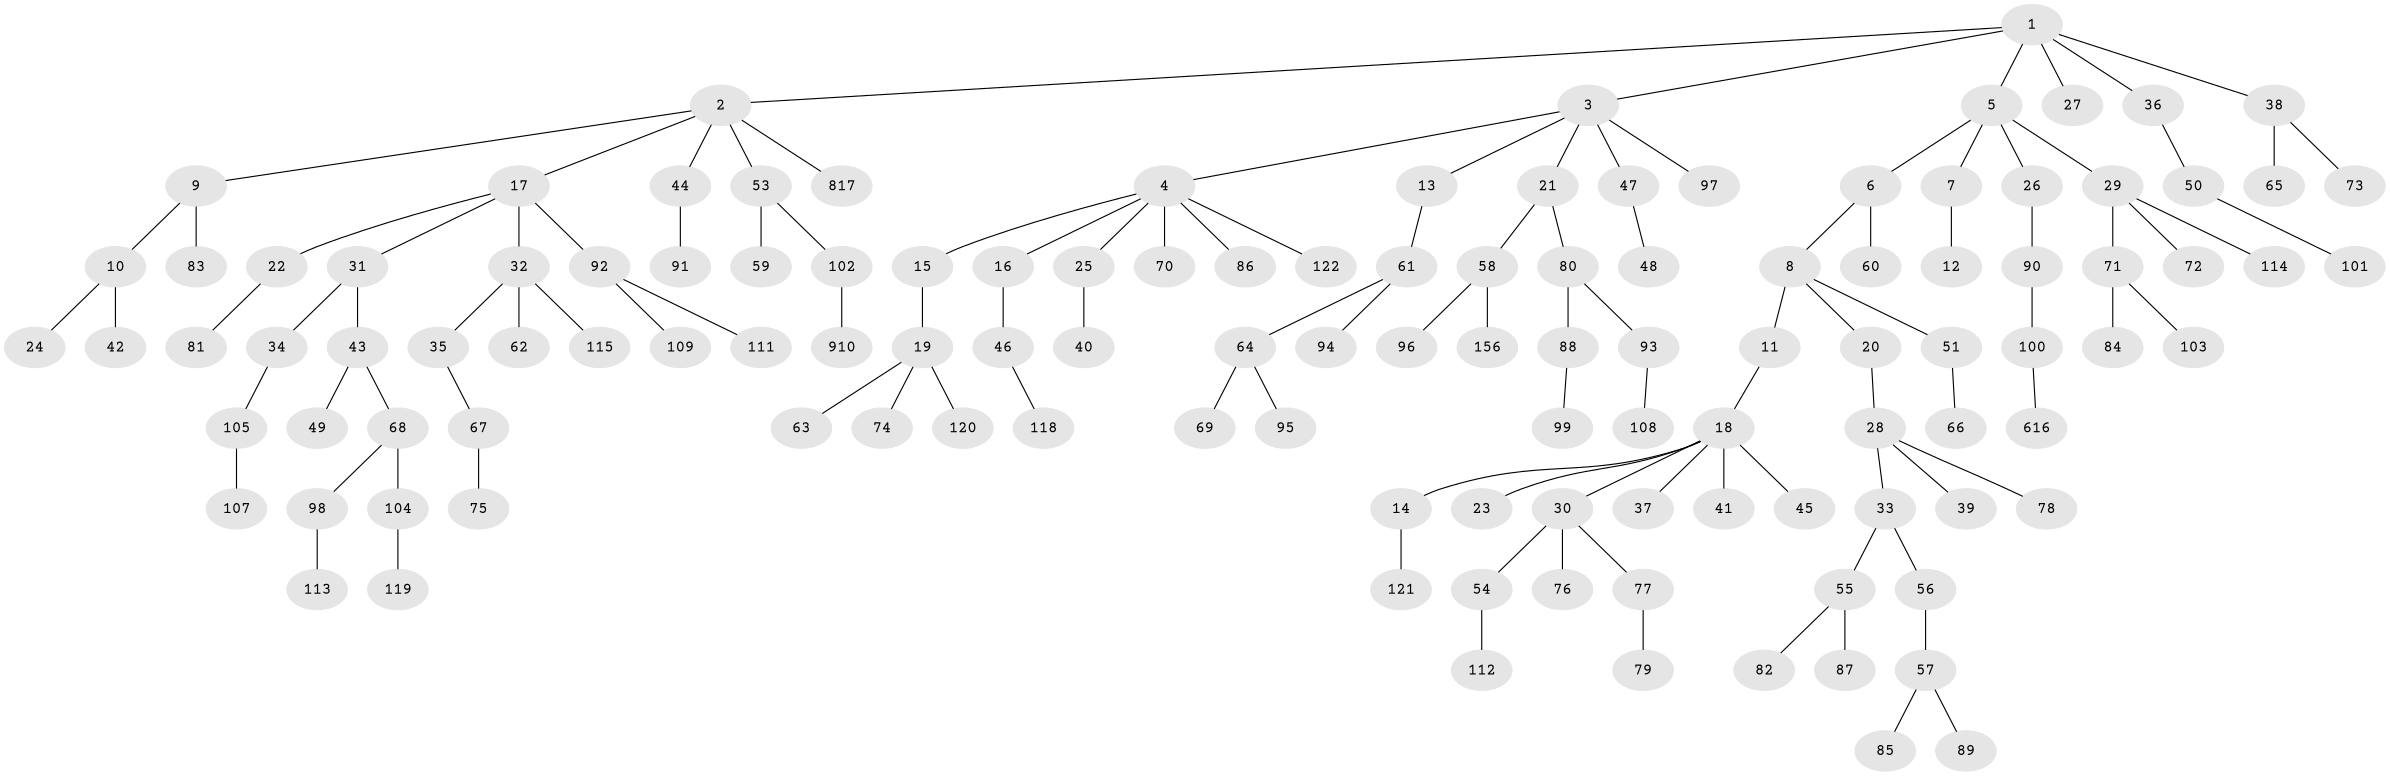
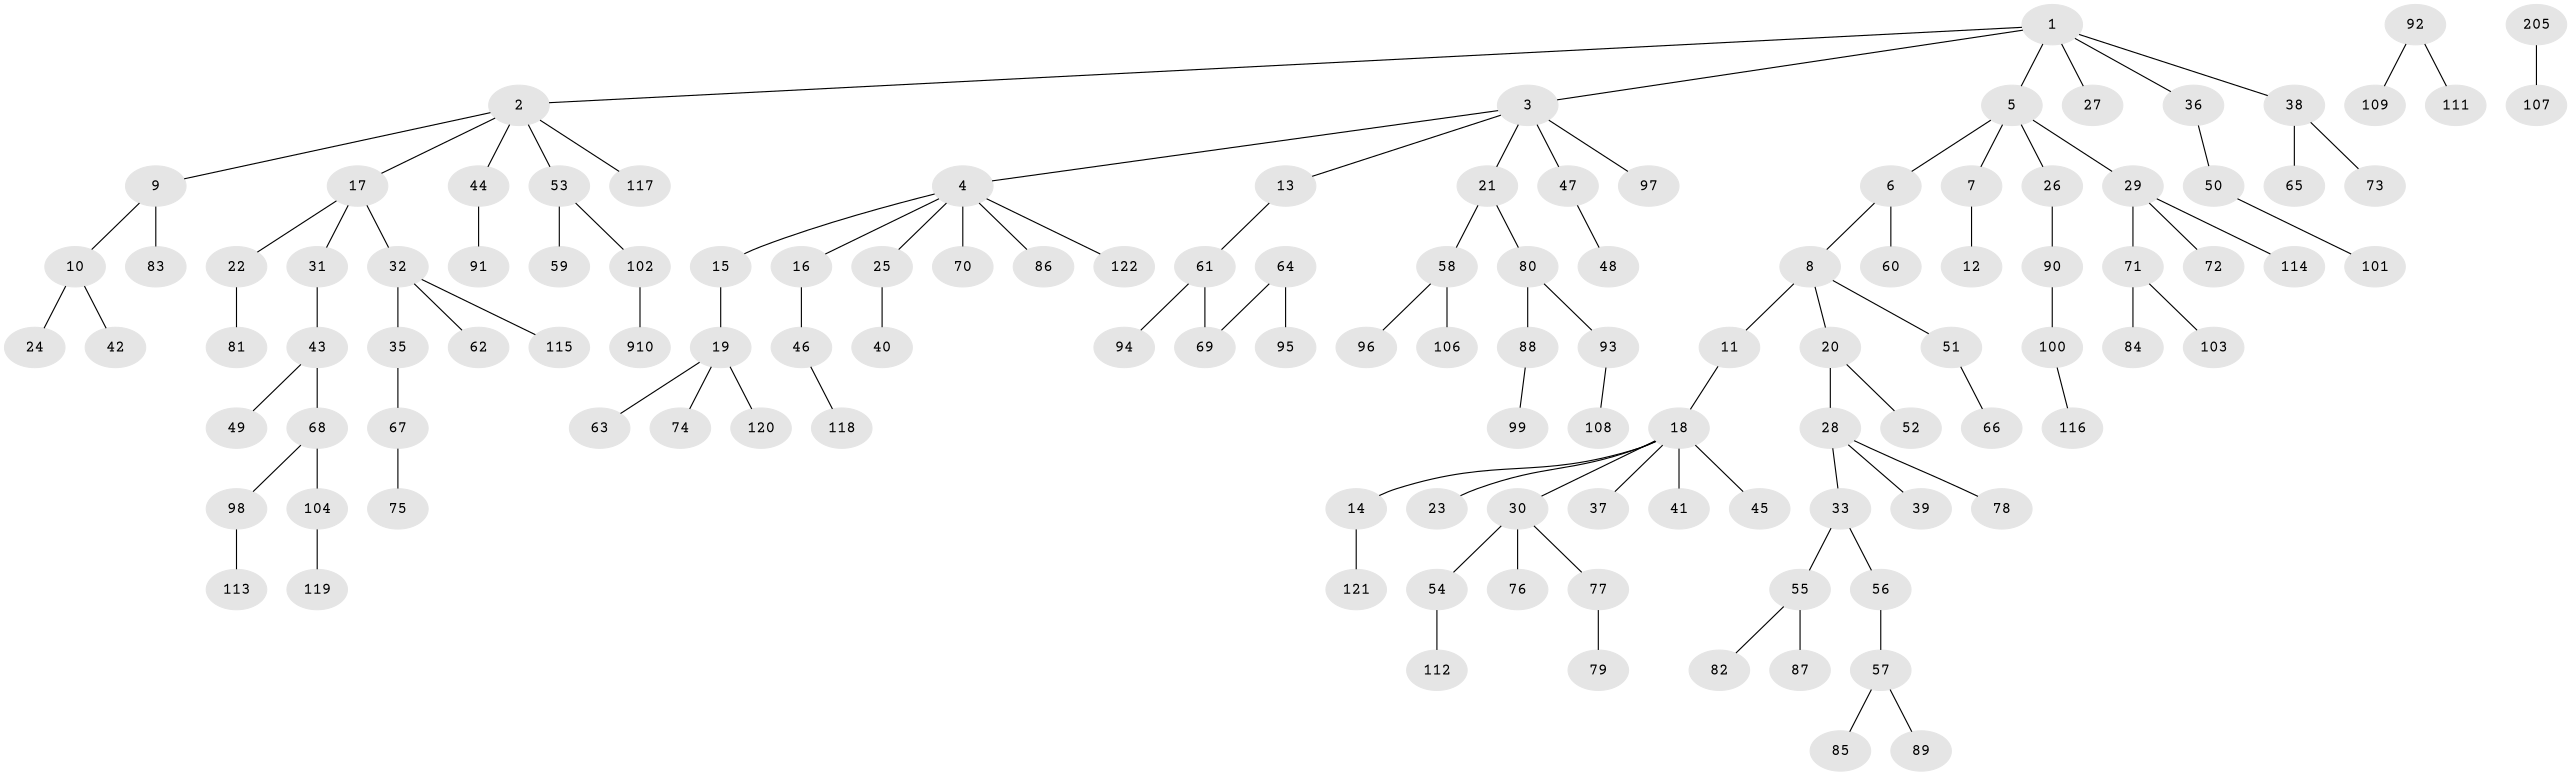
(842, 186) -> (640, 186)
(559, 226) -> none
(1326, 307) -> (1205, 307)
(277, 347) -> none
(1487, 347) -> (1447, 347)
(236, 428) -> (2536, 25)
none -> (1911, 428)
(2037, 428) -> (2072, 428)
